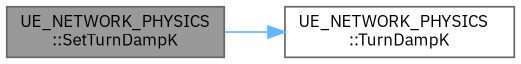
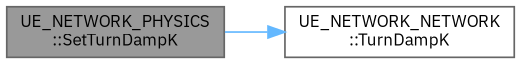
(400, 32) -> (400, 32)
